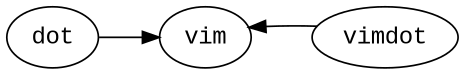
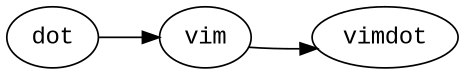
(292, 26) -> (274, 48)
